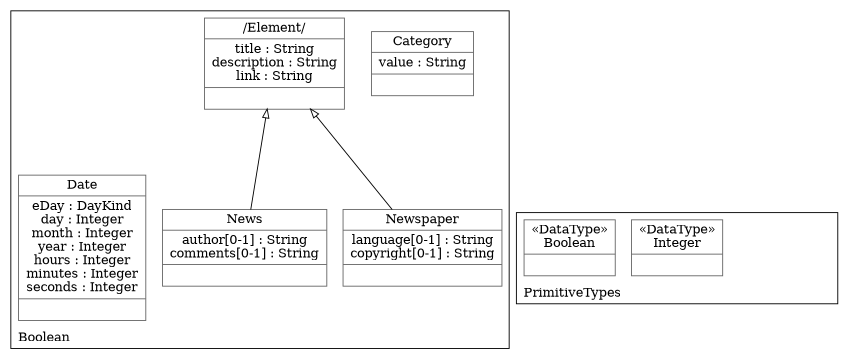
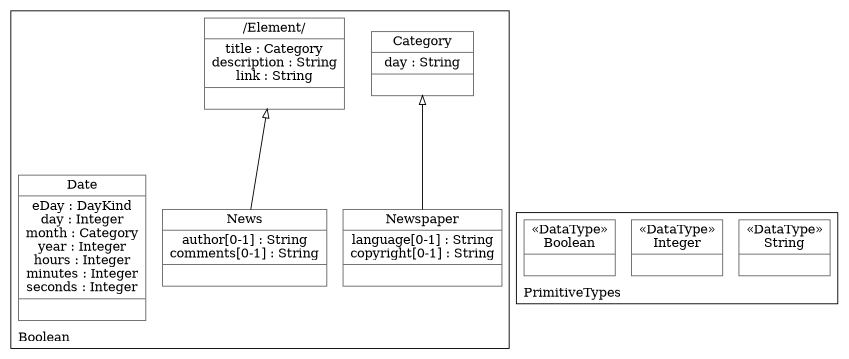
(274, 49) -> (274, 49)
(422, 63) -> (422, 63)
(354, 163) -> (422, 157)
(82, 233) -> (82, 233)
none -> (785, 248)
